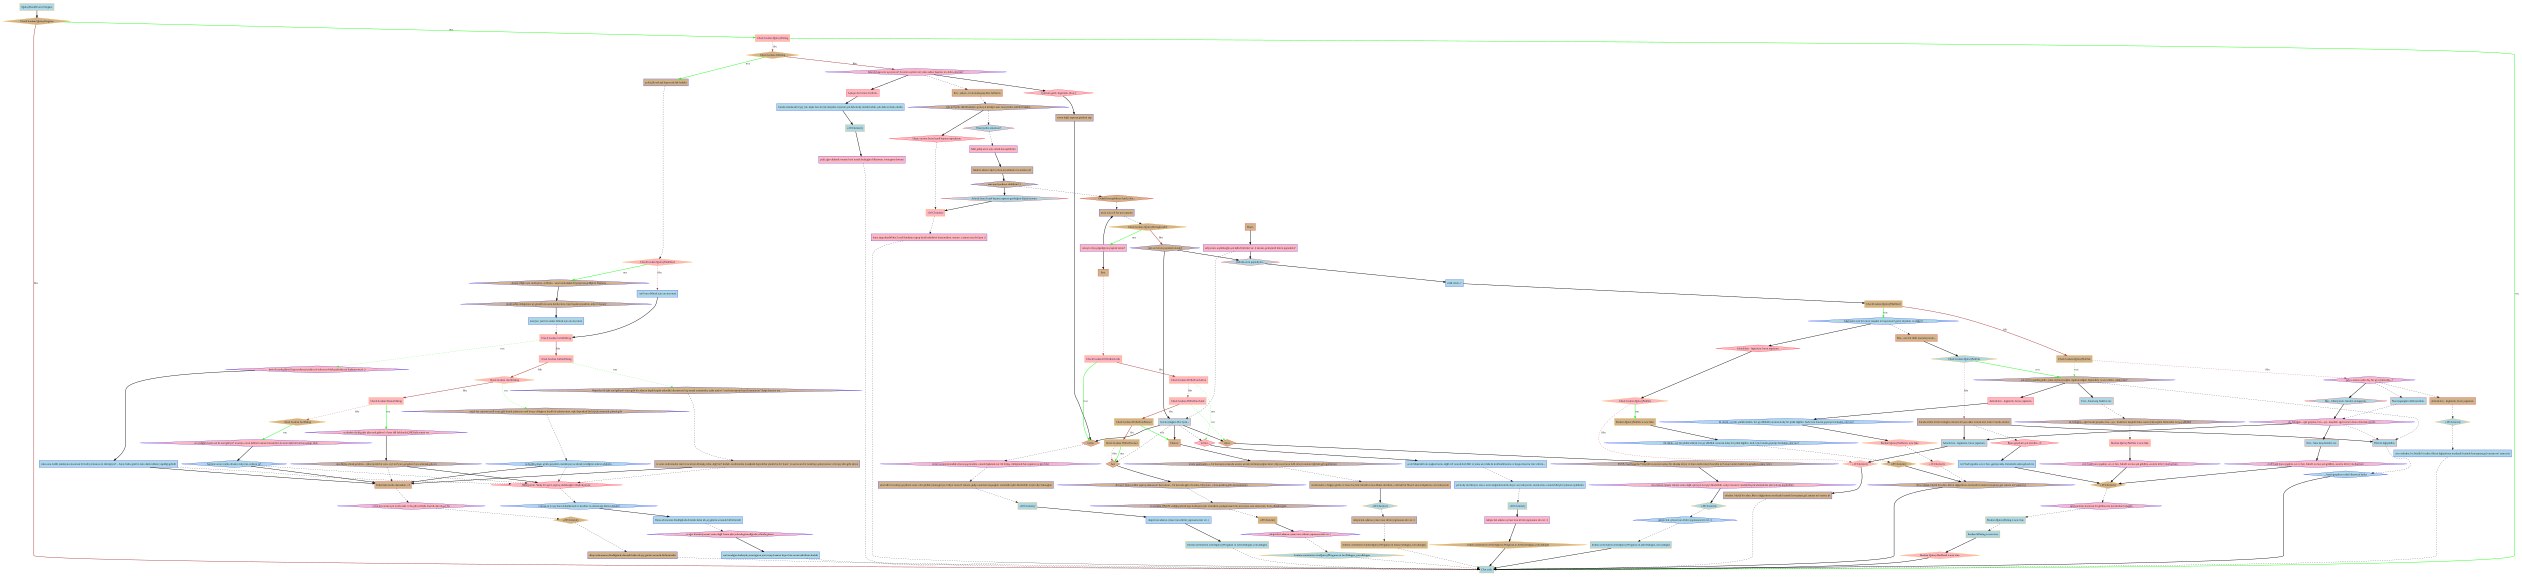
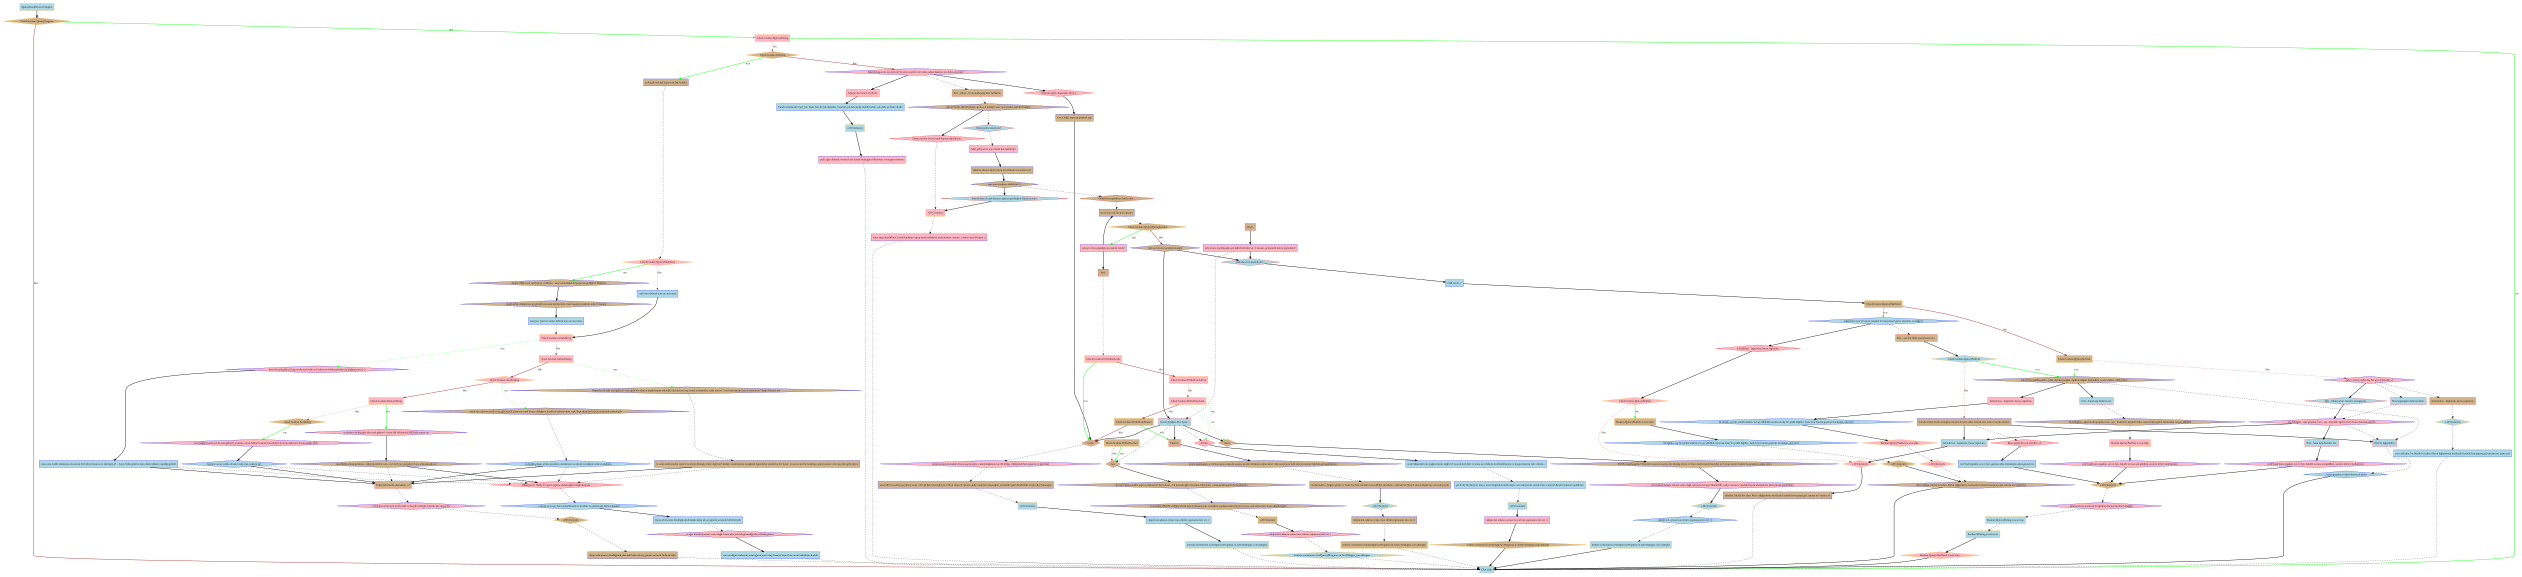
(556, 347) -> (556, 347)
(1128, 432) -> (1112, 433)
